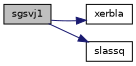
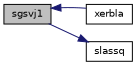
(64, 21) -> (74, 8)
